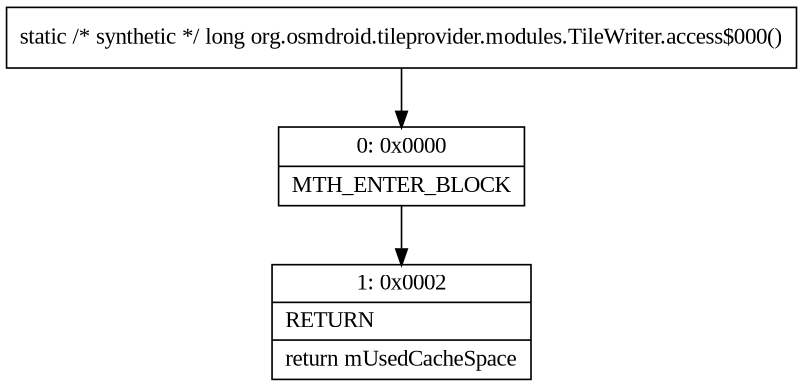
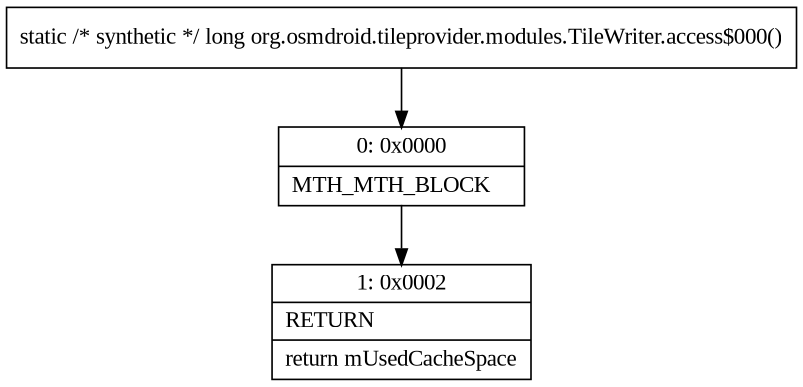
(402, 185) -> (391, 185)
